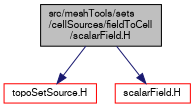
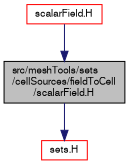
(128, 61) -> (64, 38)
(50, 93) -> (64, 150)
